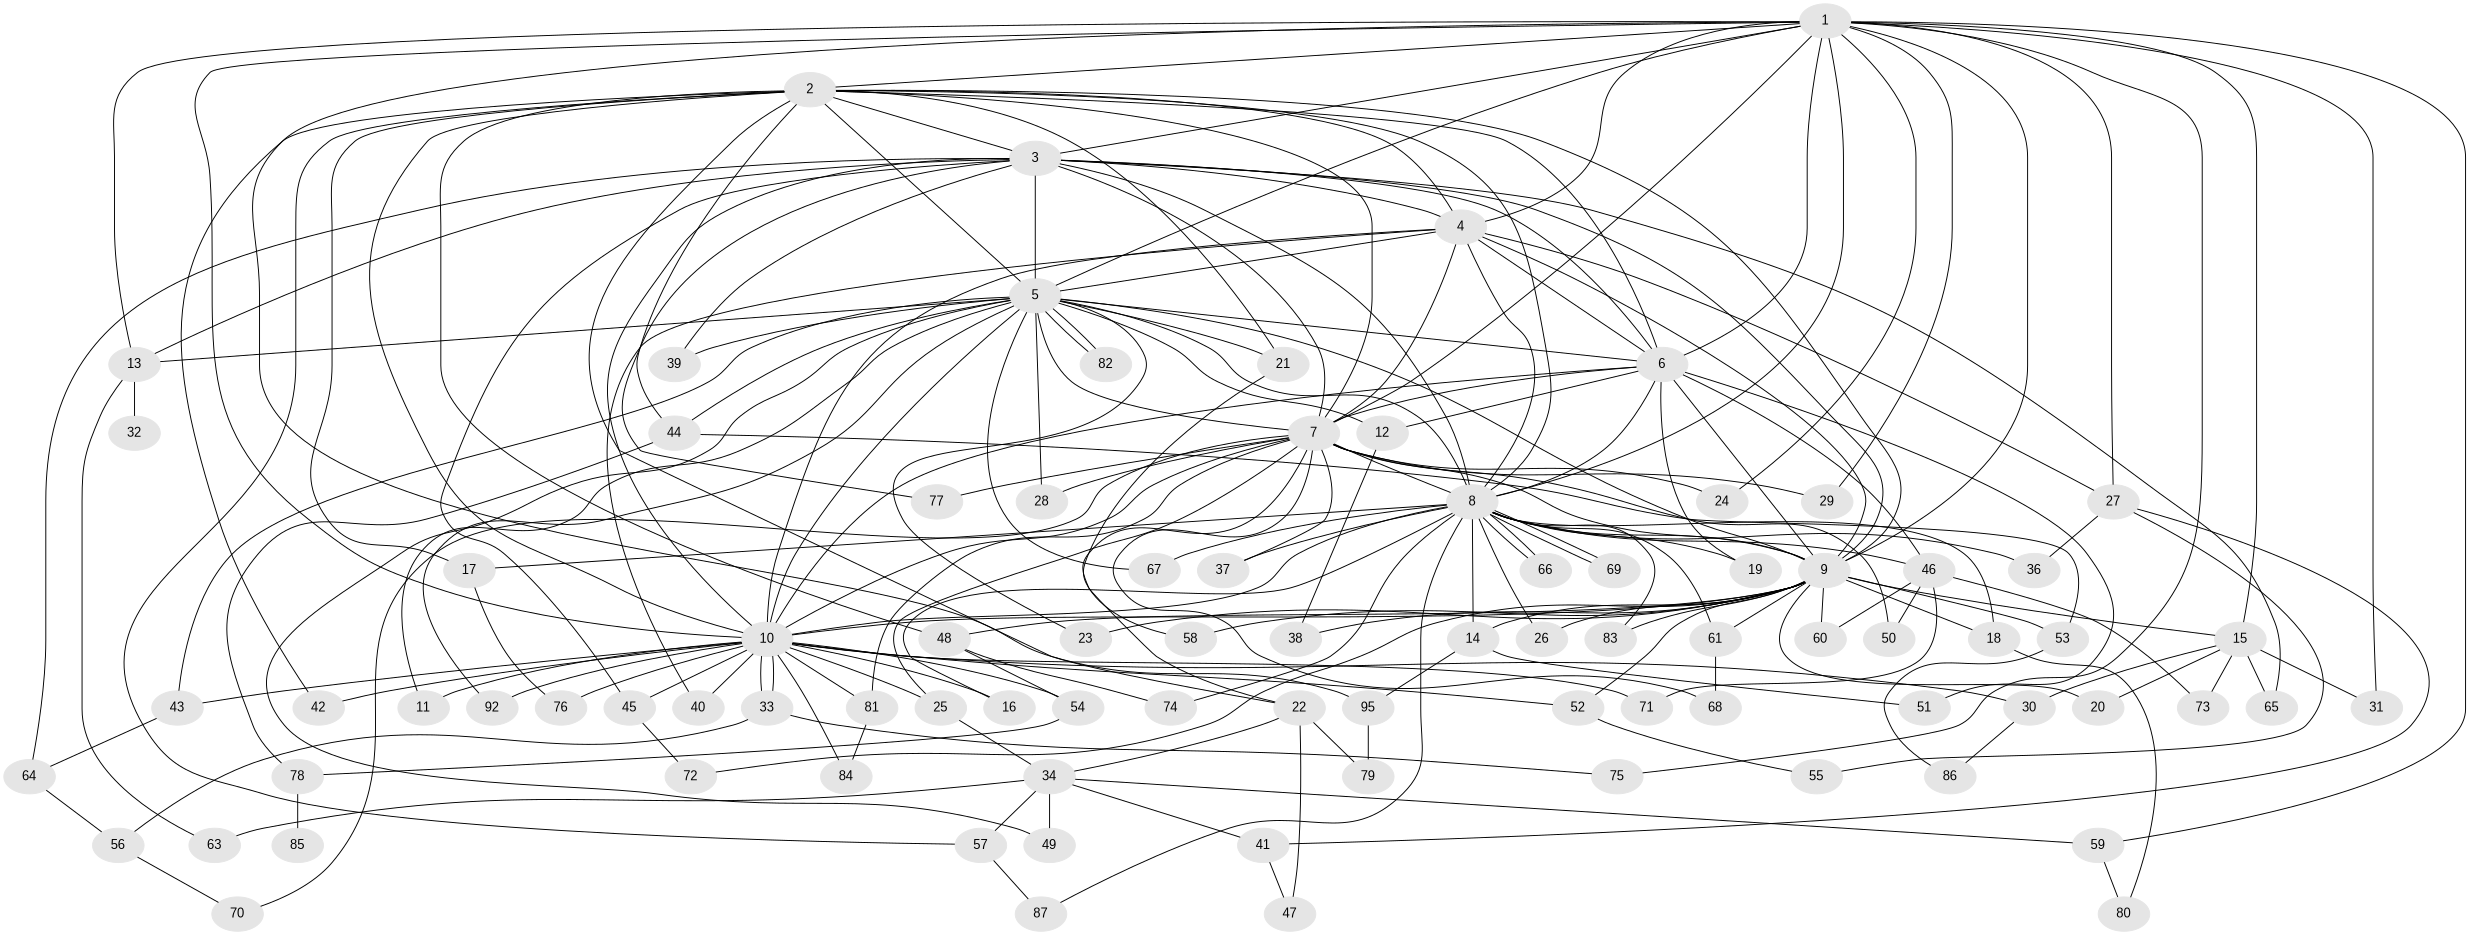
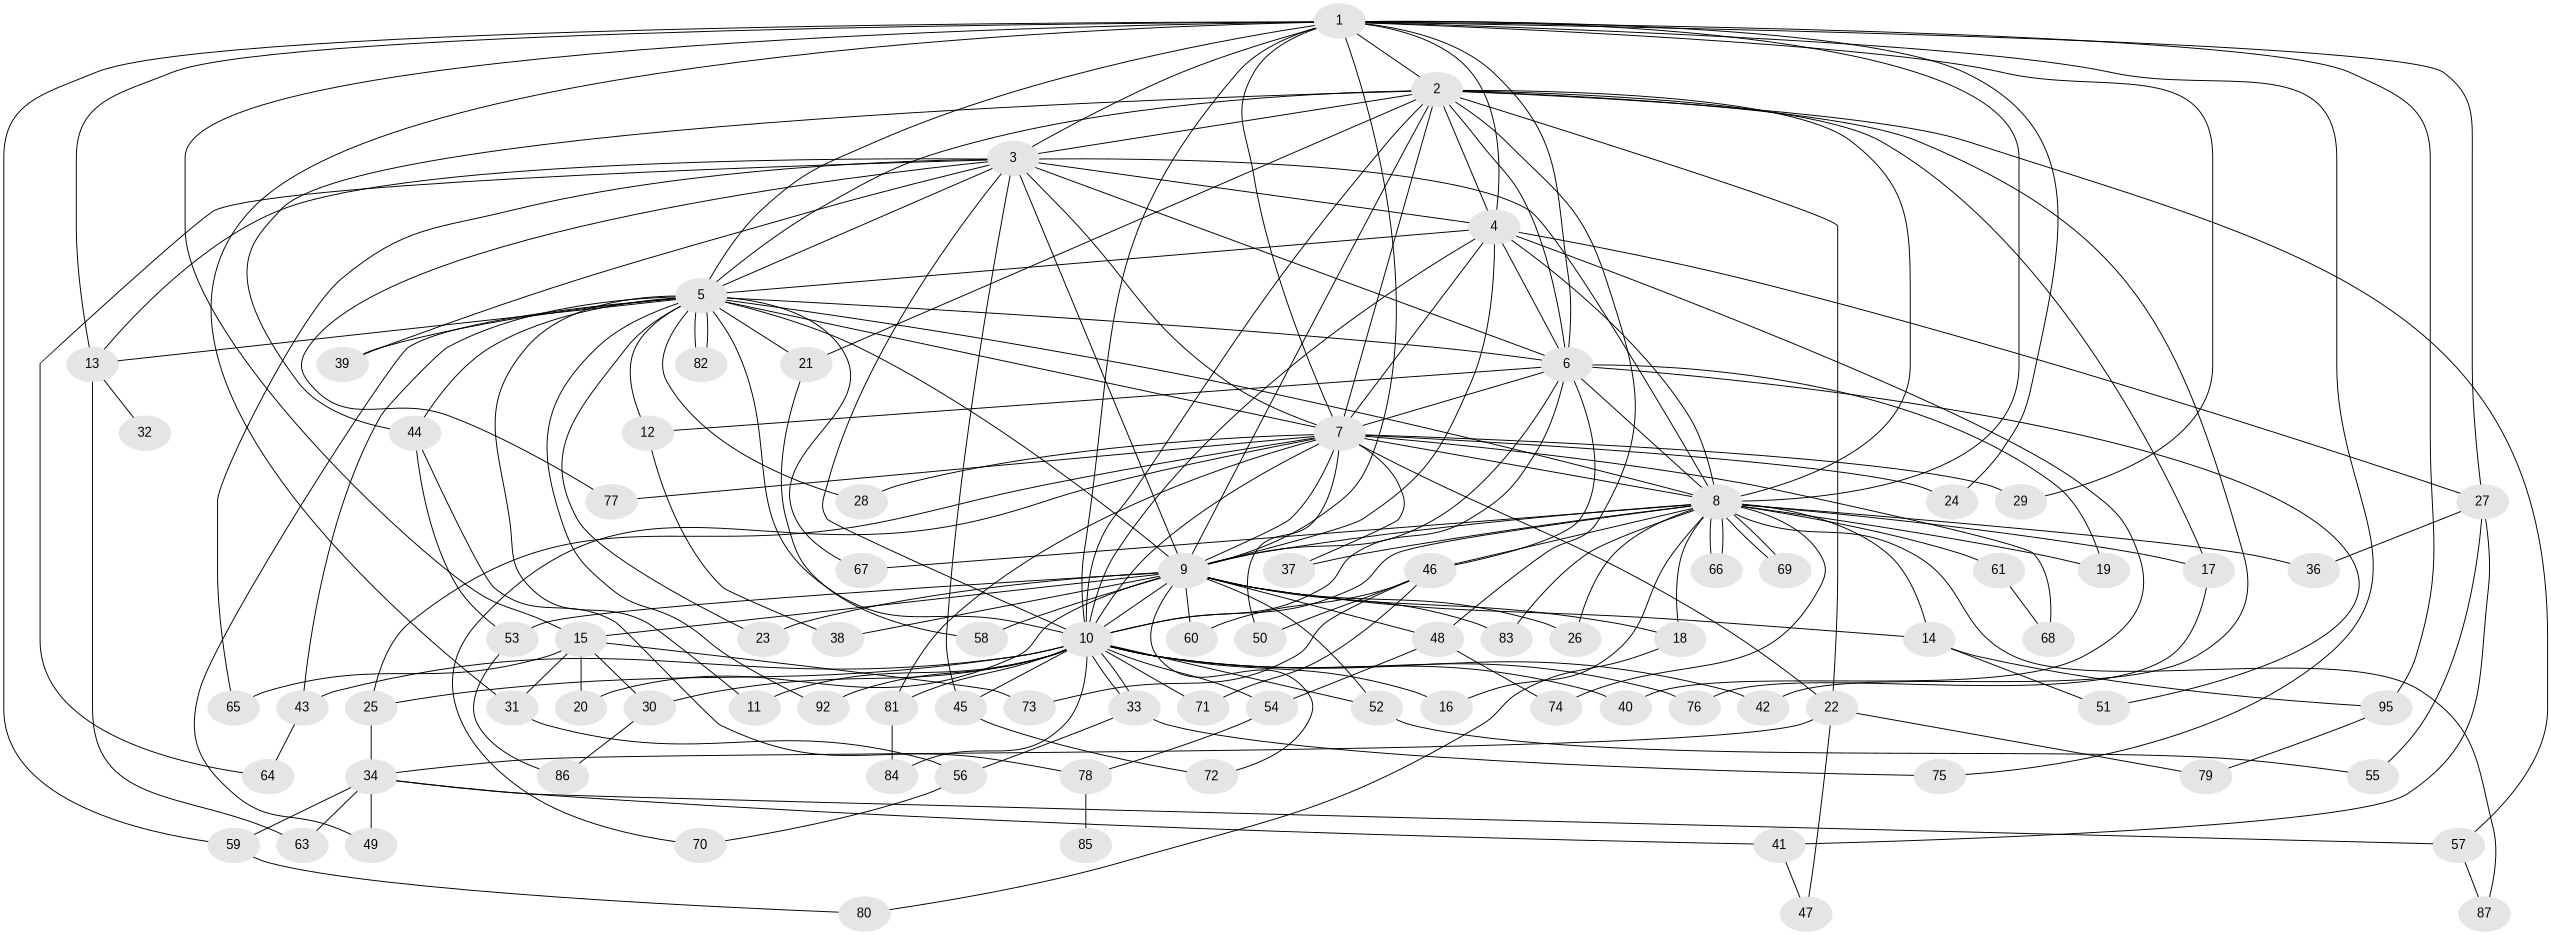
(1770, 605) -> none
(74, 811) -> (737, 742)
